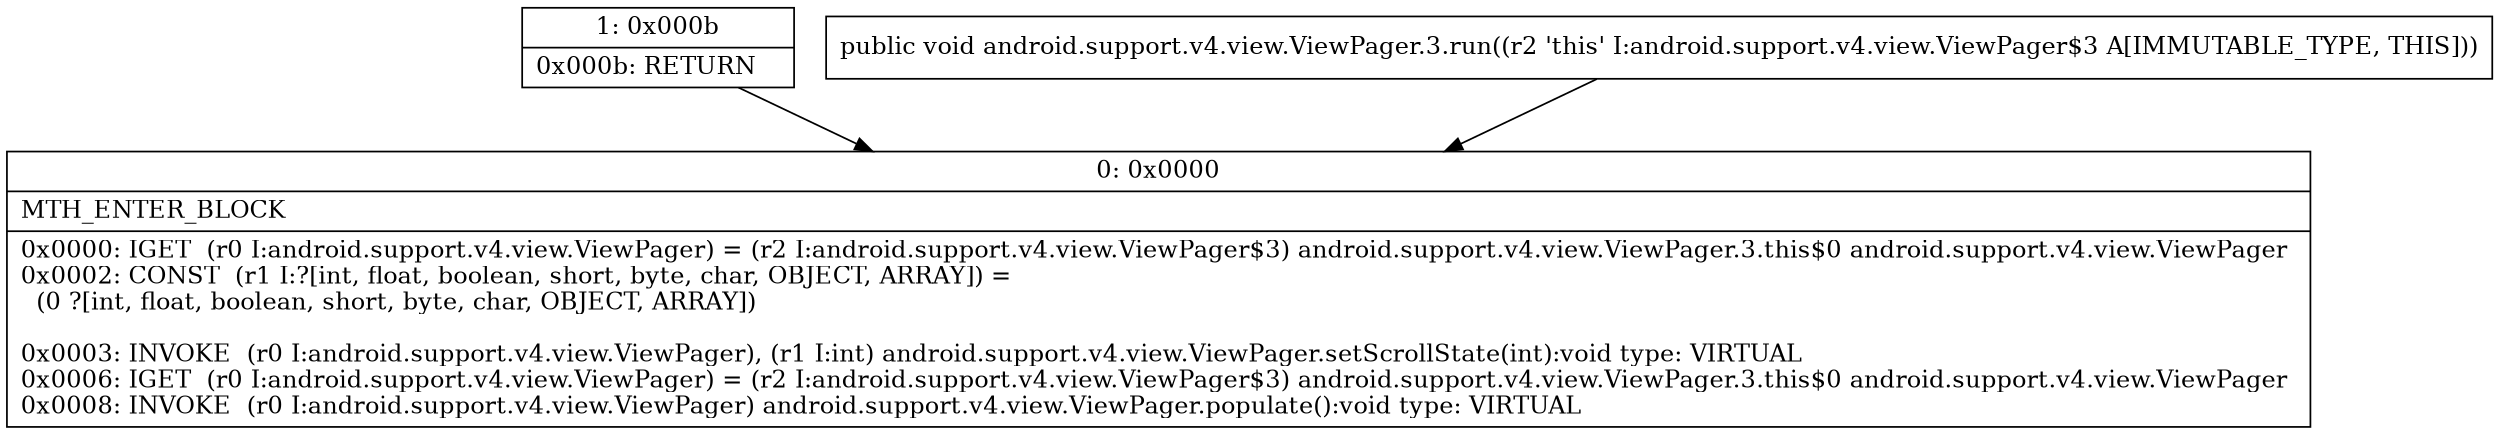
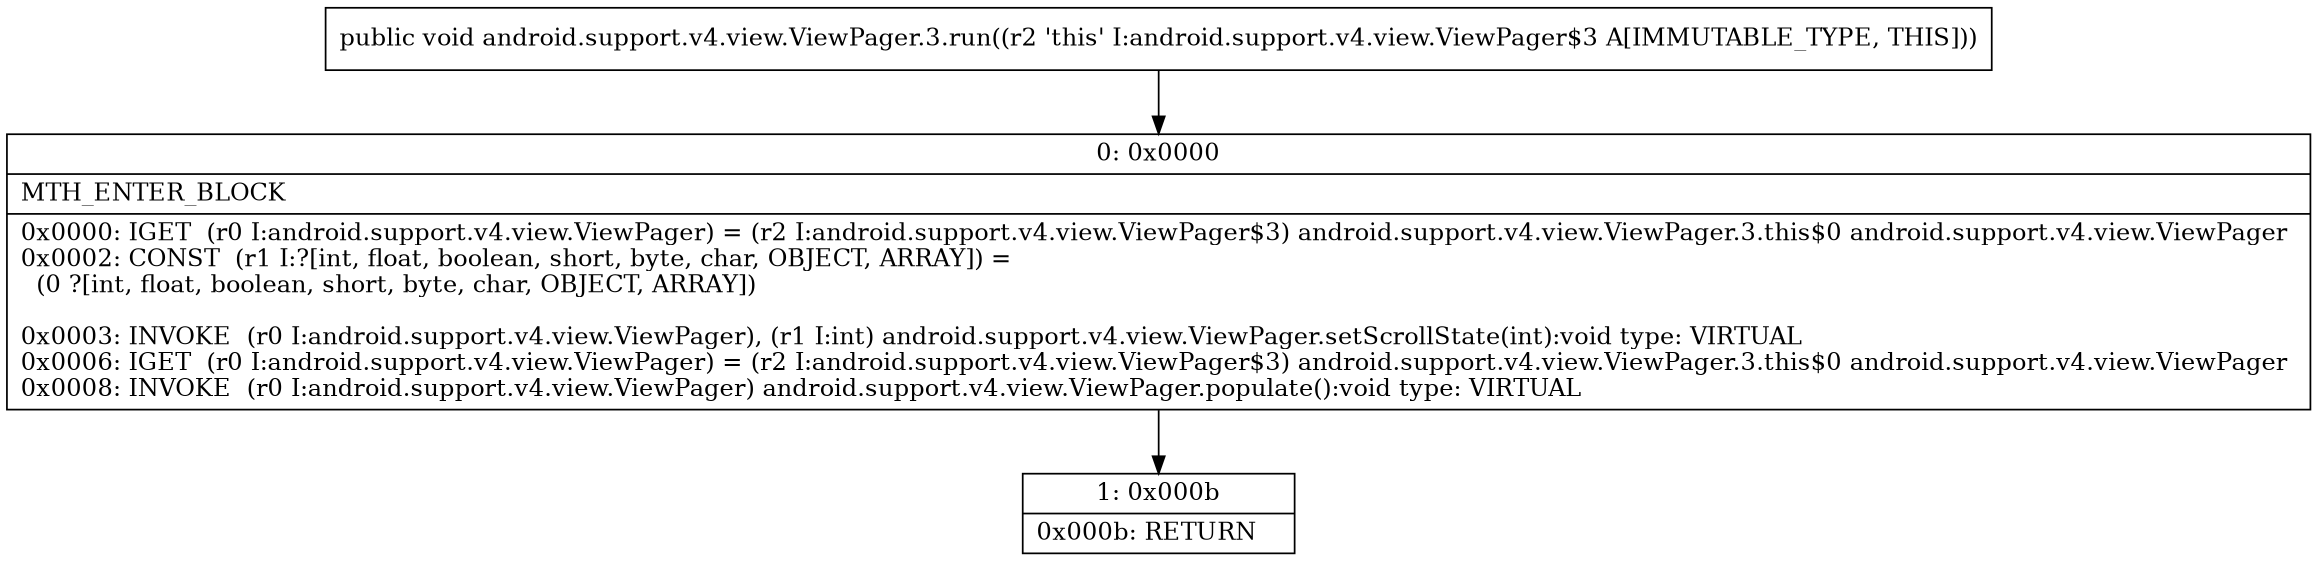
(798, 116) -> (1159, 433)
